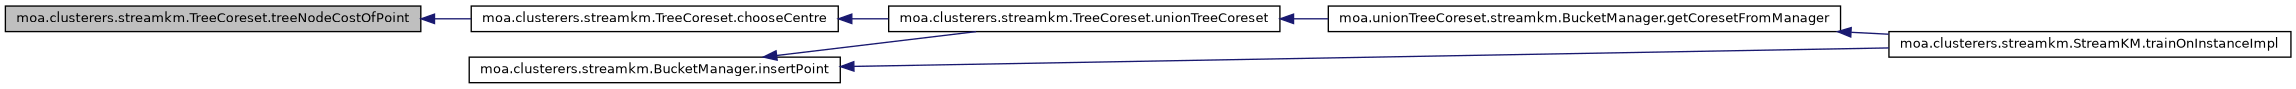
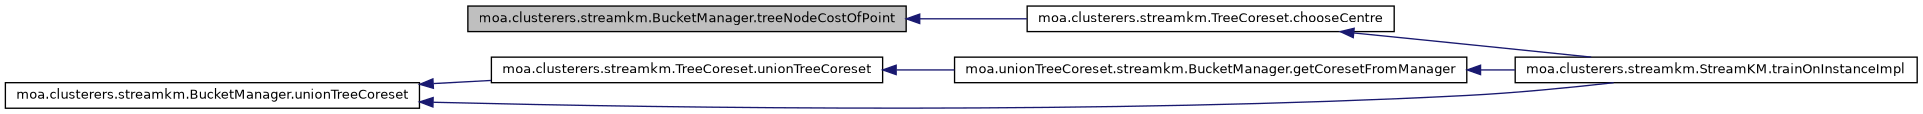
(213, 19) -> (687, 19)
(870, 19) -> (1472, 45)
(655, 70) -> (212, 95)
